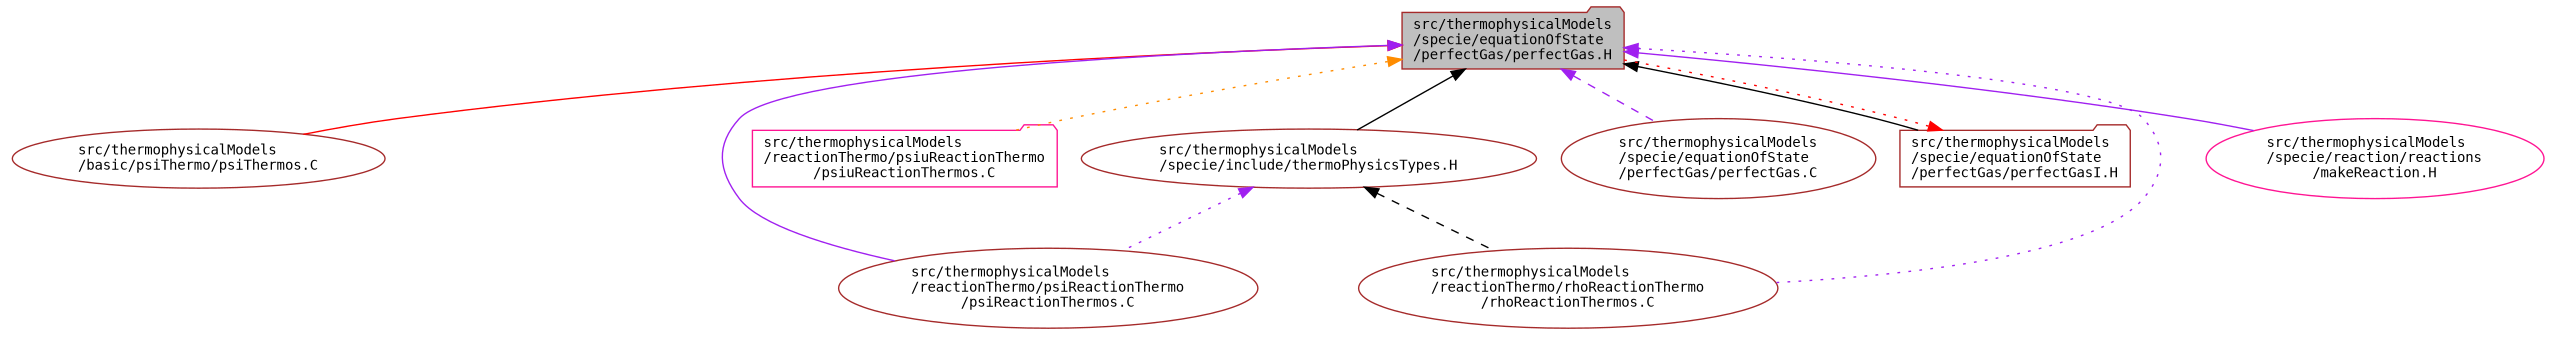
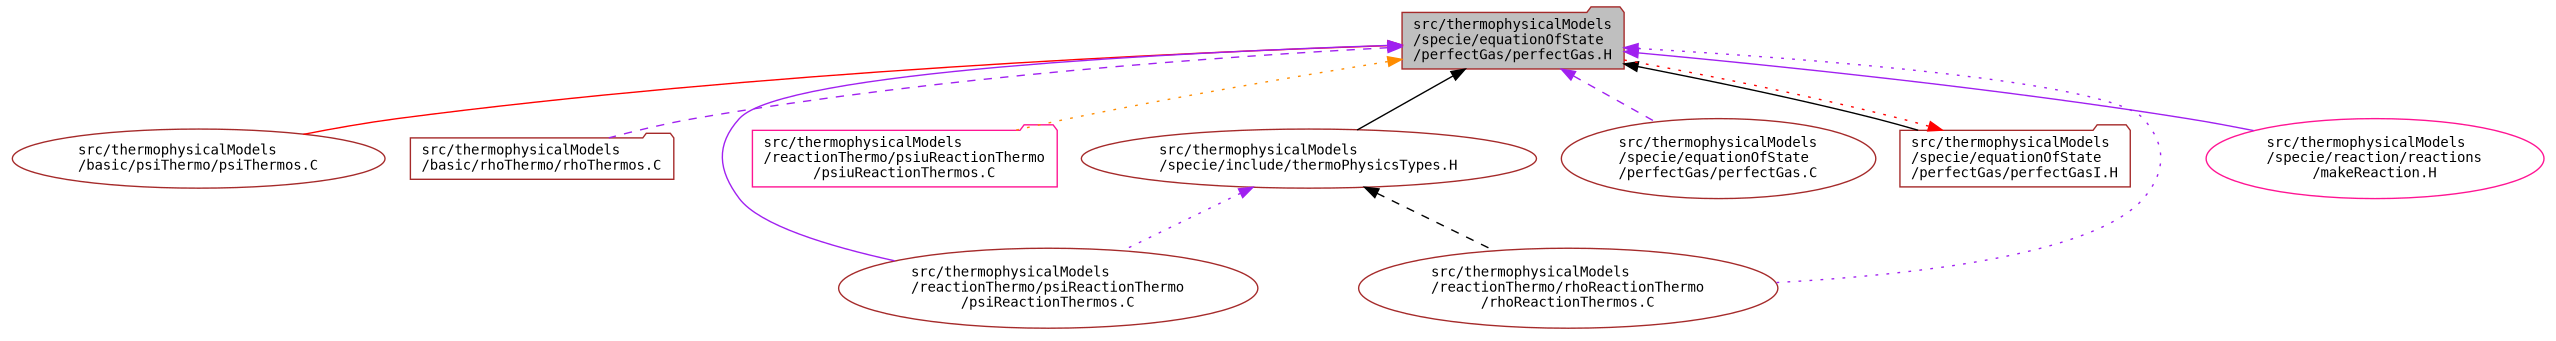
none -> (542, 159)
